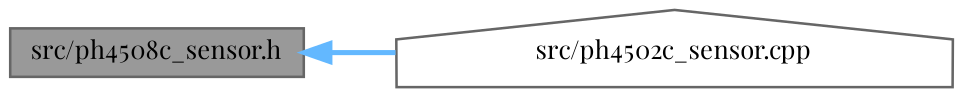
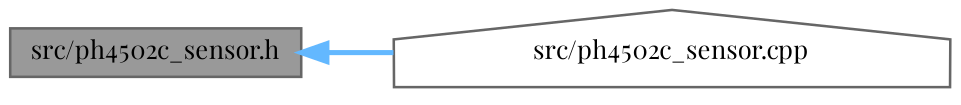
(157, 53) -> (156, 53)
